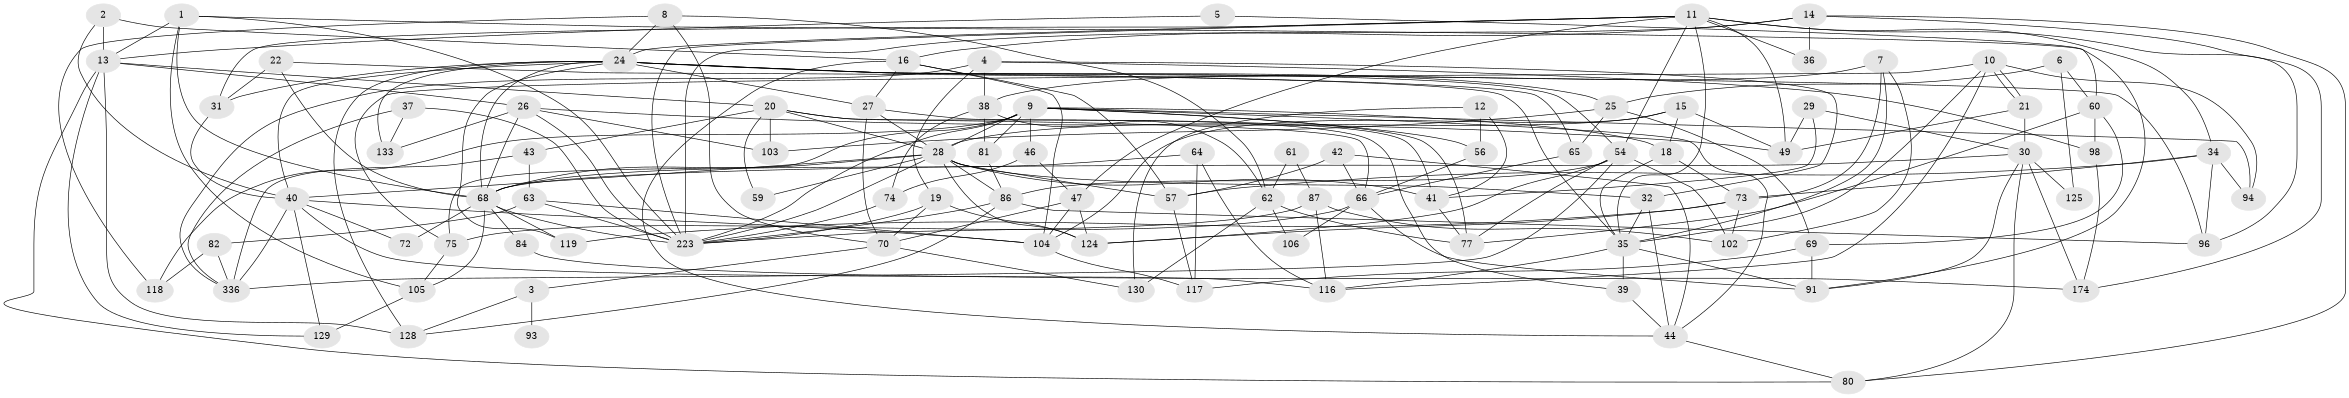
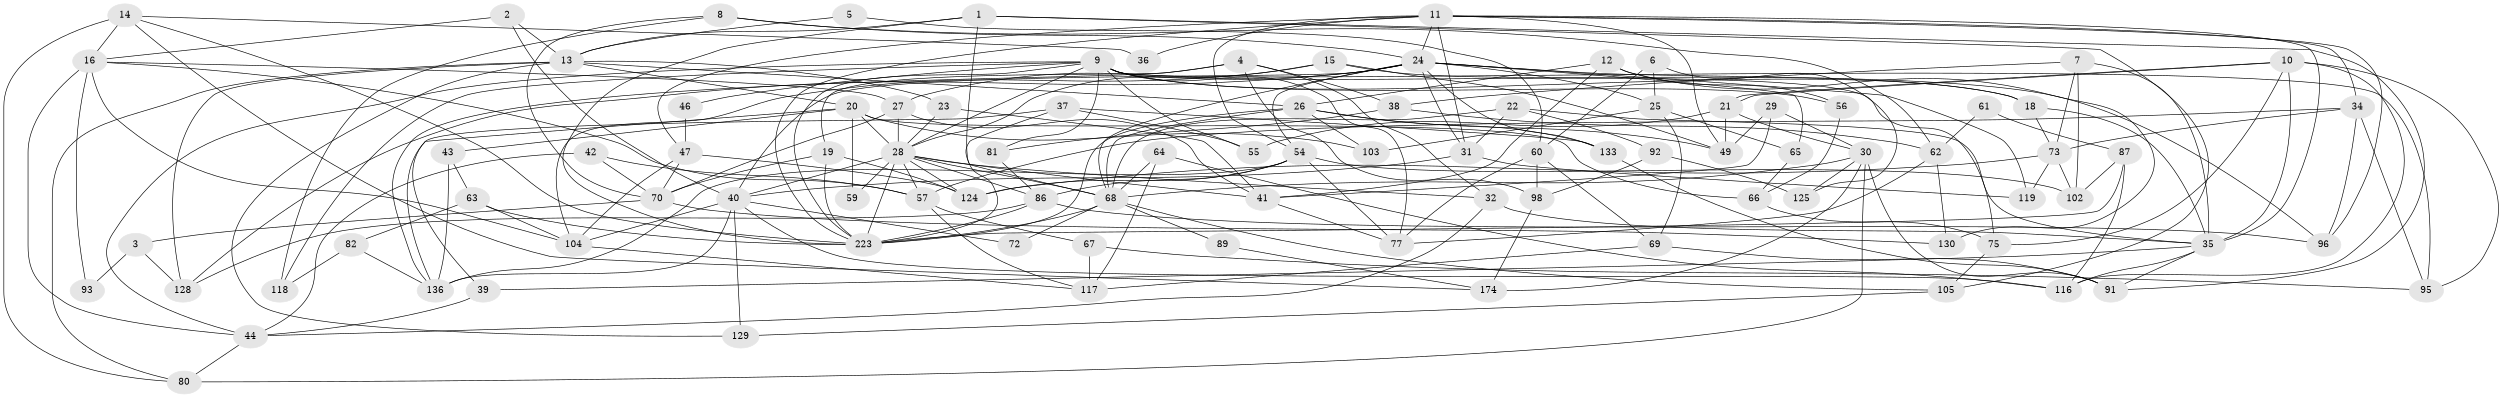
none -> (1453, 84)
none -> (944, 107)
none -> (1254, 153)
none -> (1656, 153)
none -> (76, 176)
(1350, 176) -> (624, 176)
(890, 199) -> none
(2249, 199) -> (2426, 291)
(526, 222) -> (1745, 182)
(522, 245) -> (1223, 245)
none -> (1089, 245)
(1291, 245) -> none
(1488, 264) -> (1853, 247)
(232, 291) -> (435, 291)
